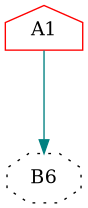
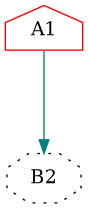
(44, 178) -> (44, 178)
